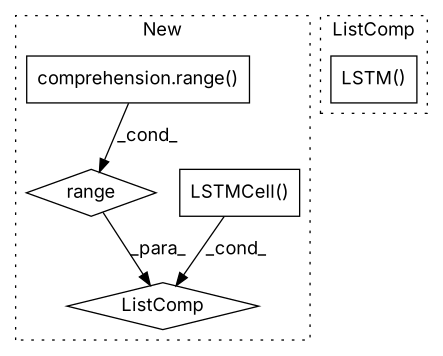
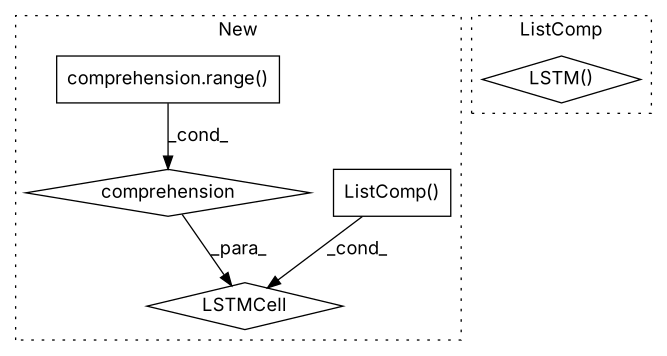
(374, 79) -> (561, 79)
(91, 193) -> (168, 193)
(240, 193) -> (392, 193)
(163, 306) -> (245, 306)
